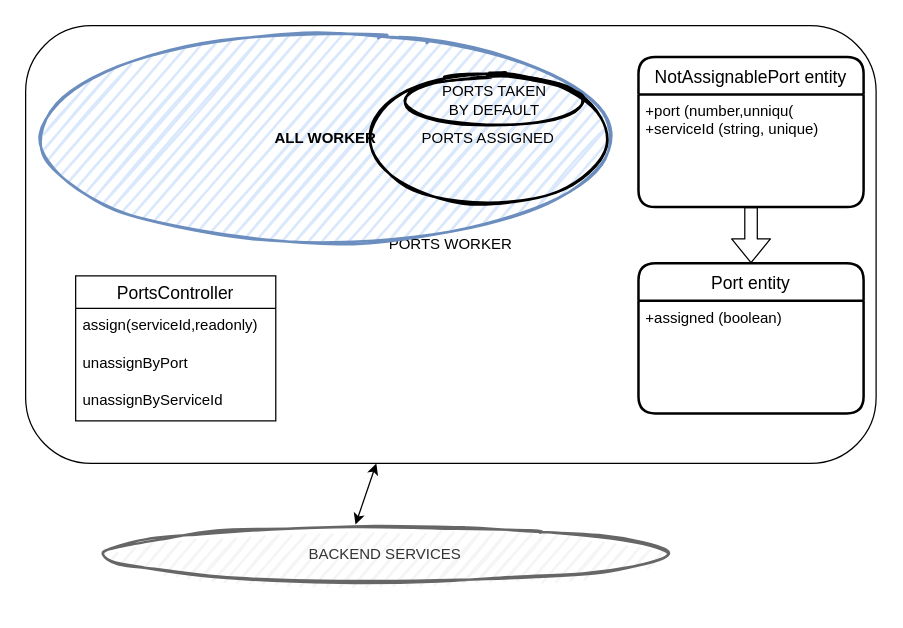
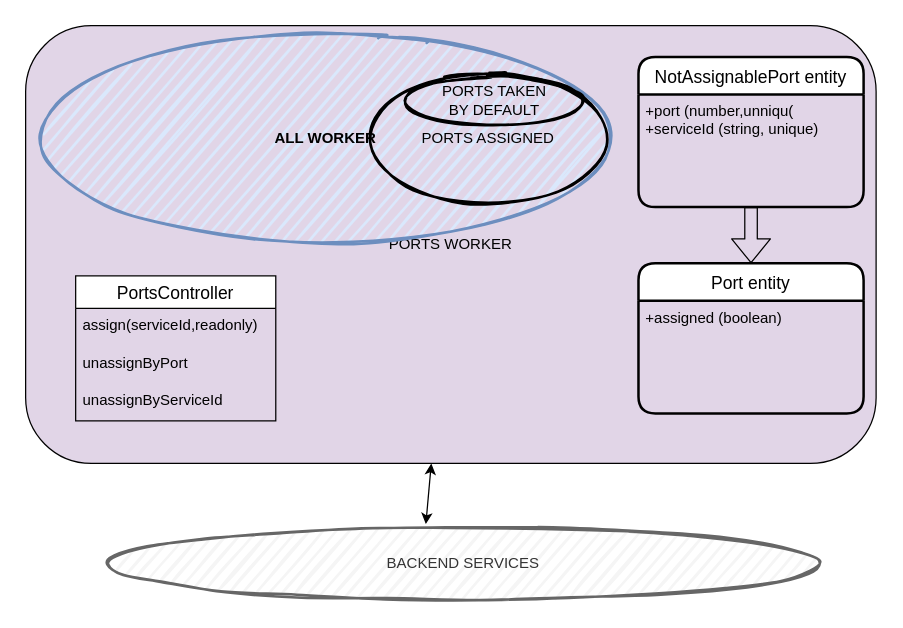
(451, 244) -> (451, 244)
(385, 554) -> (463, 563)
